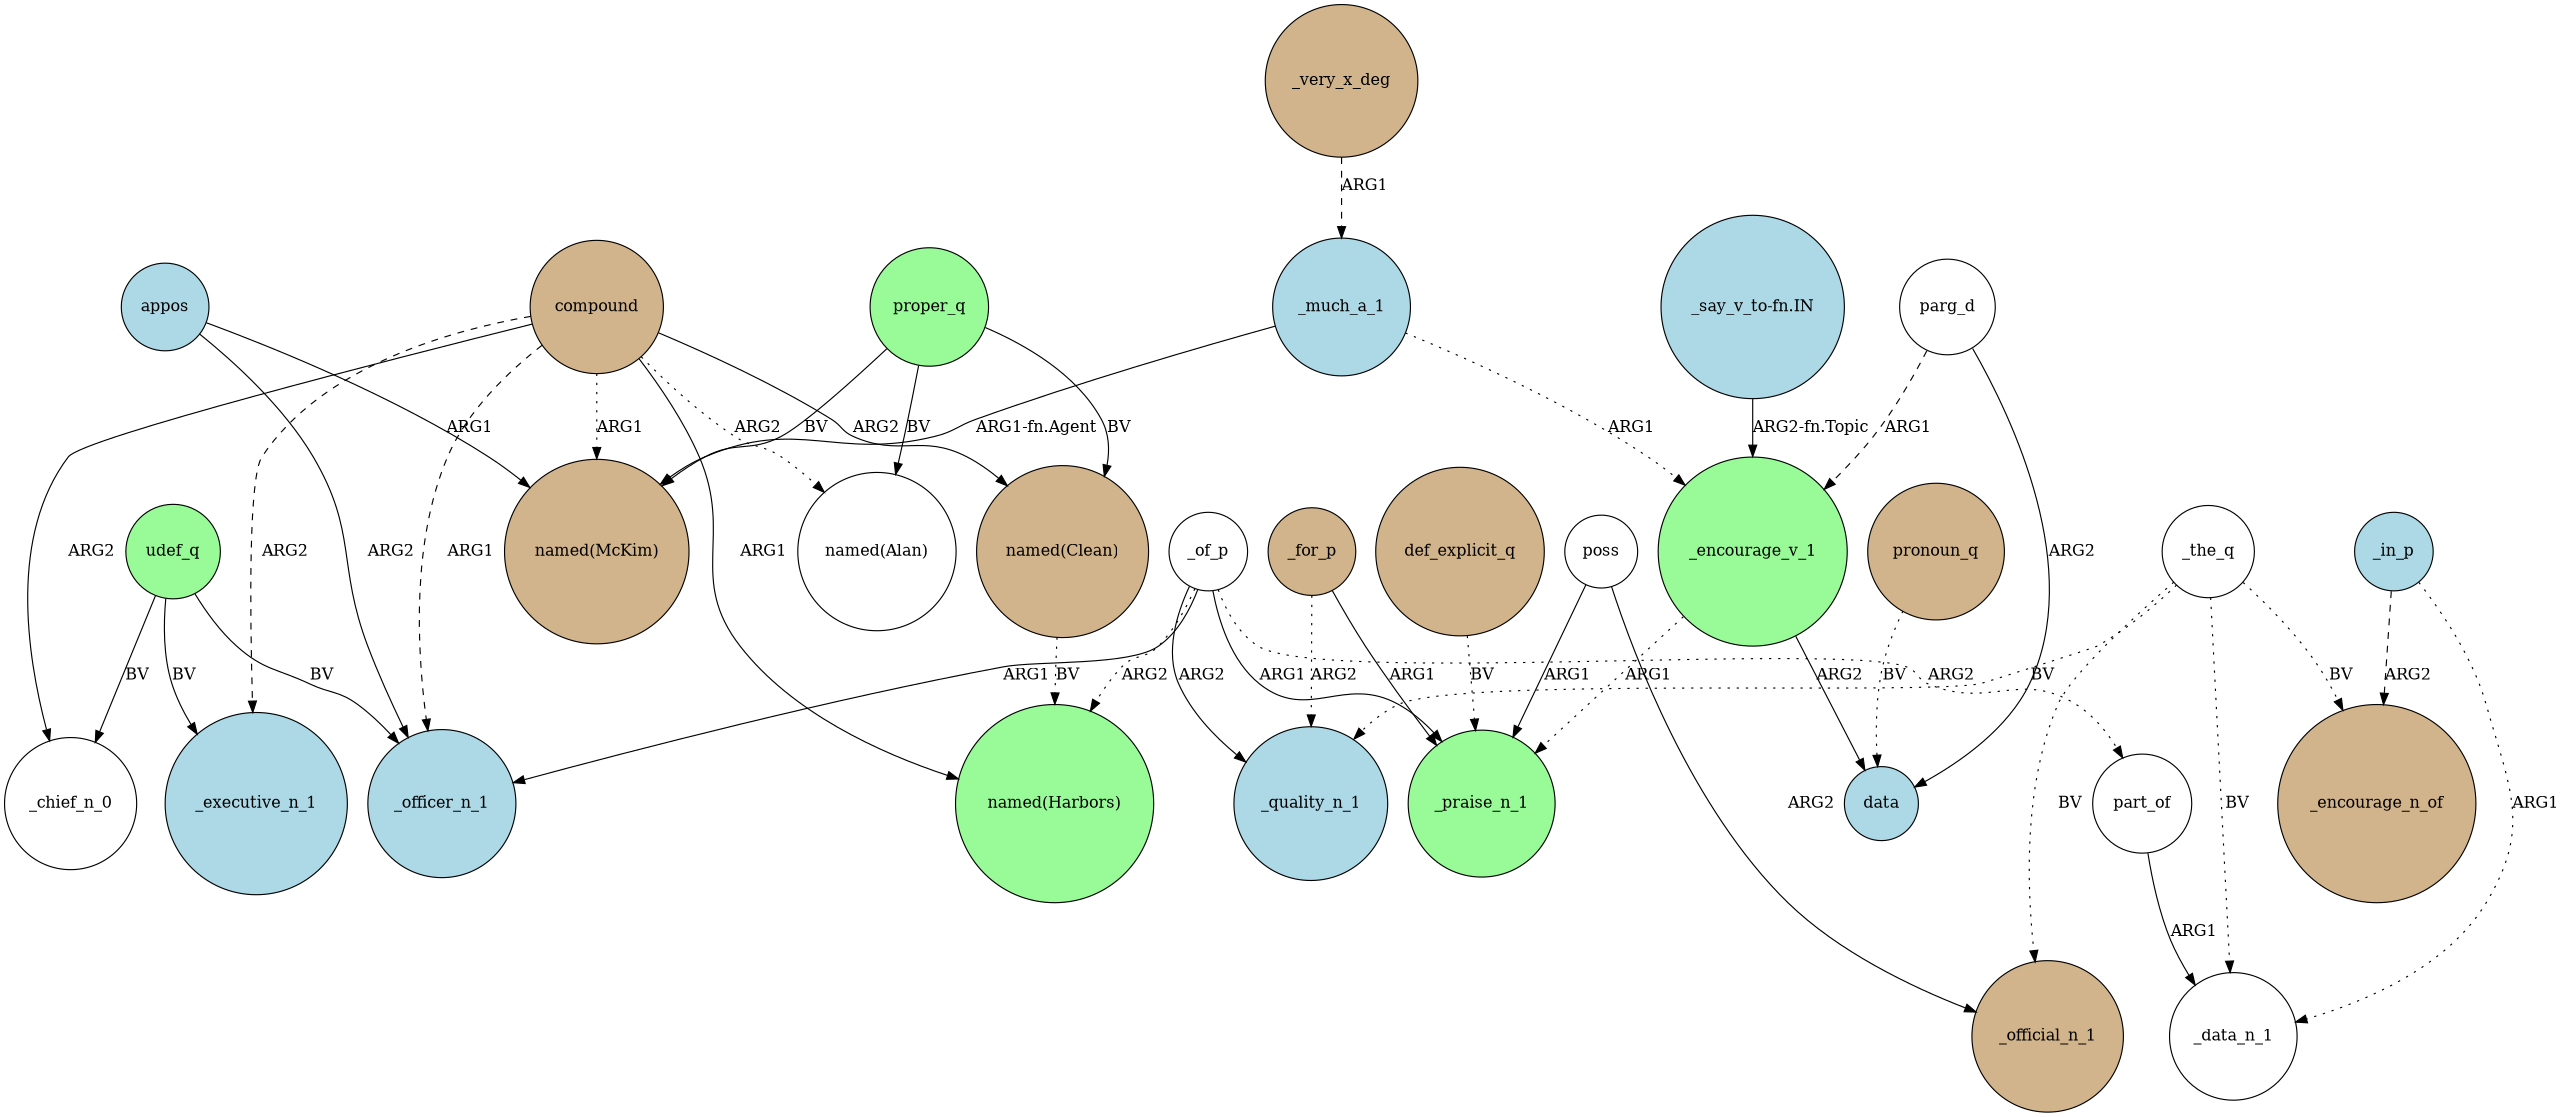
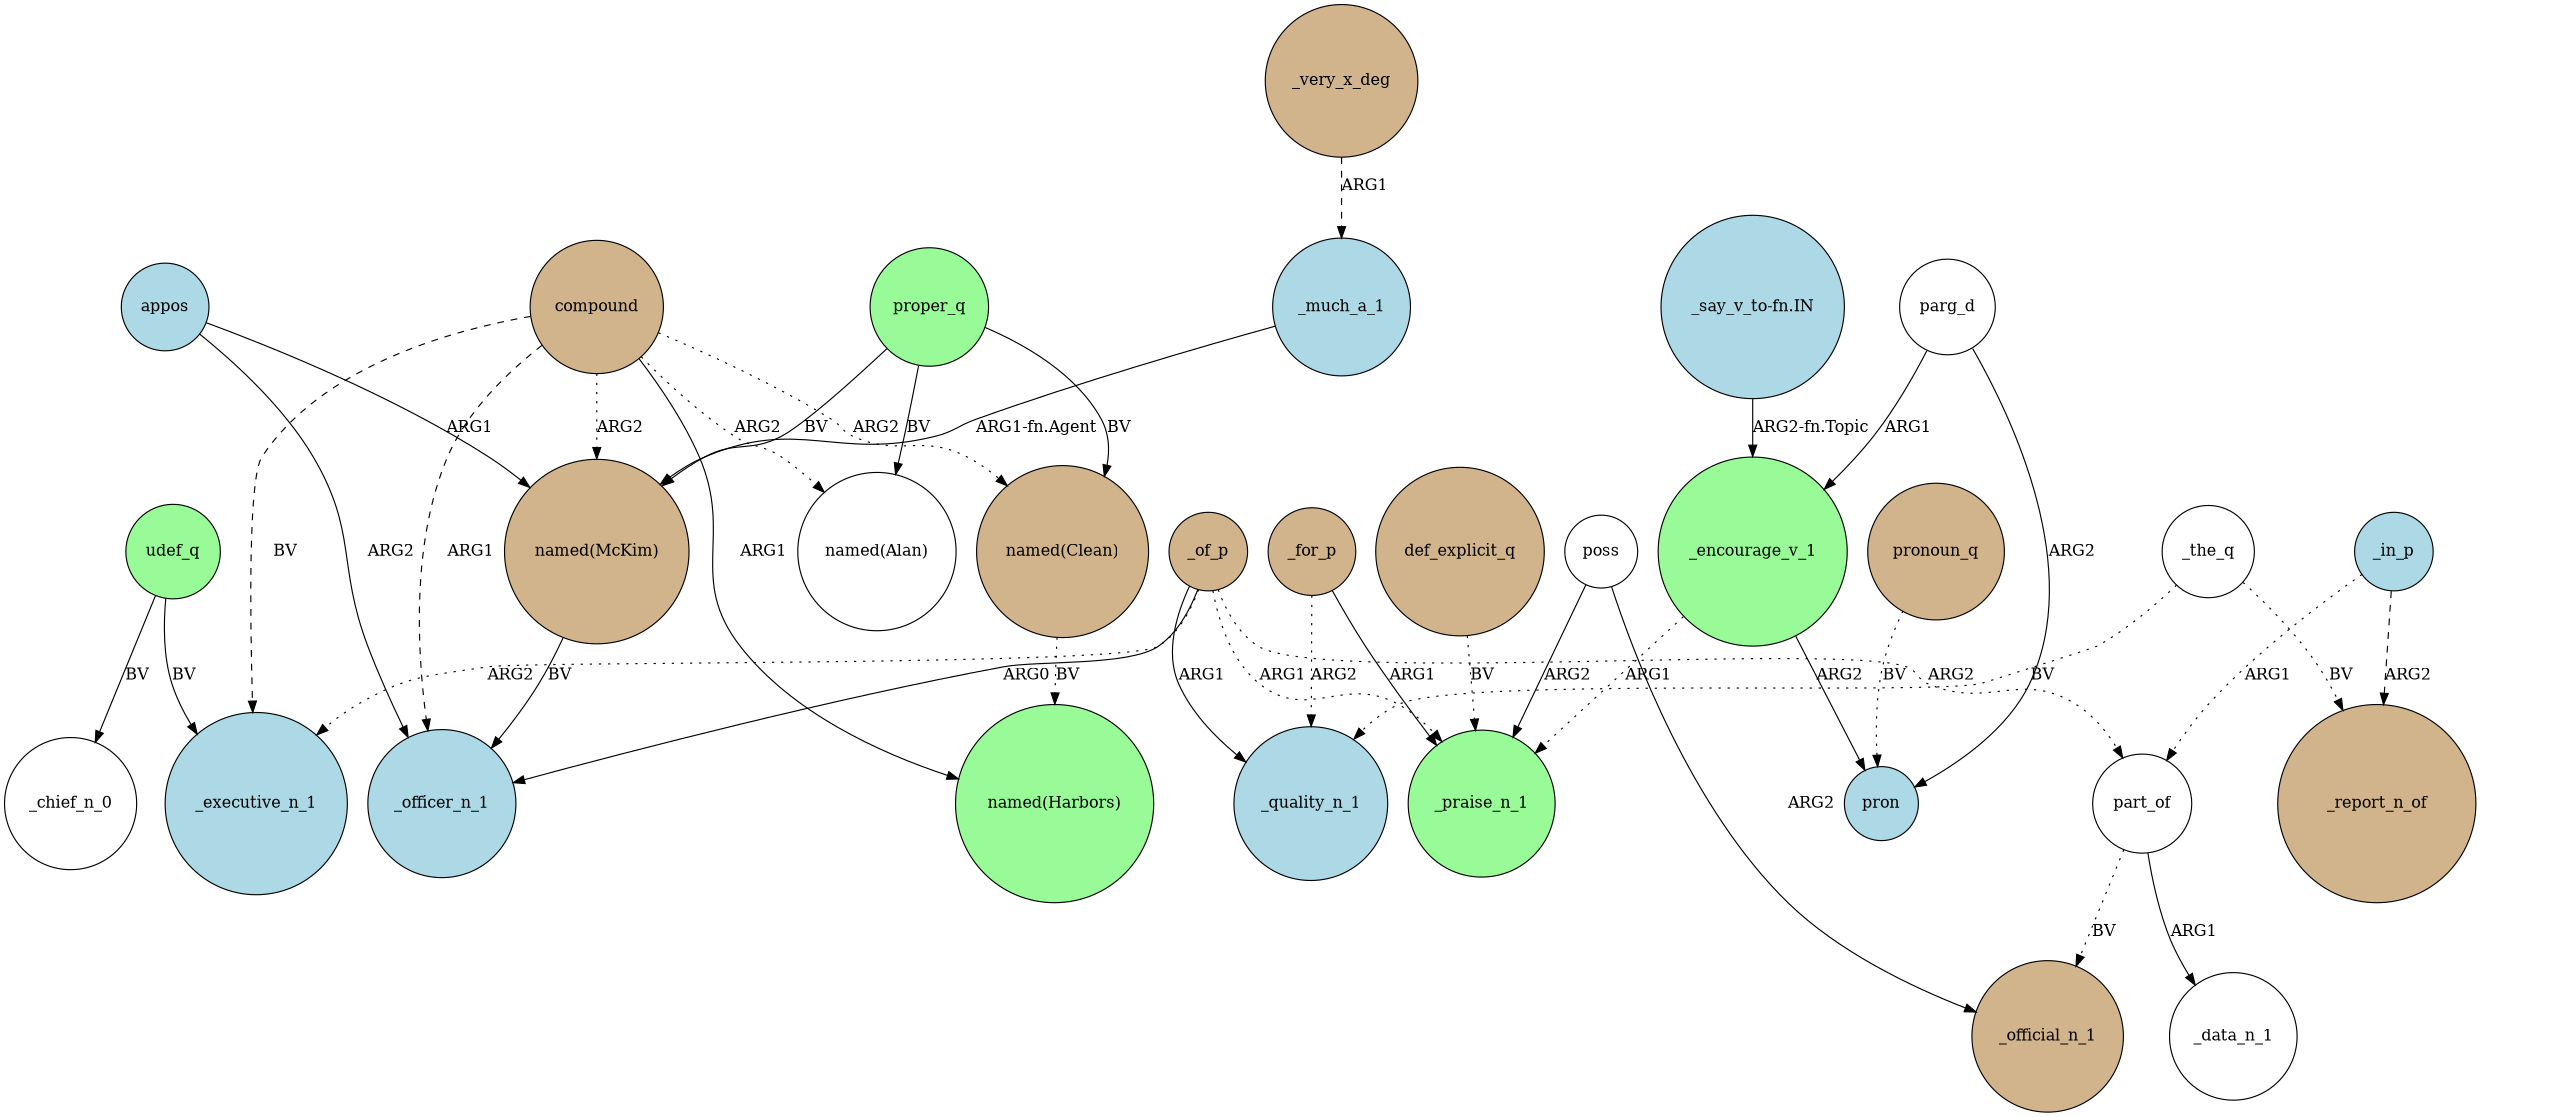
(1545, 397) -> none
(827, 417) -> (827, 417)
(1885, 420) -> (1885, 420)
(162, 422) -> none
(620, 428) -> (620, 428)
(285, 552) -> (285, 552)
(1208, 552) -> (1208, 552)
(1124, 665) -> (771, 662)
(286, 674) -> (534, 691)
(1027, 675) -> (1027, 675)
(1202, 675) -> (1202, 675)
(1568, 675) -> (1568, 675)
(1298, 699) -> (1298, 699)
(2045, 742) -> (2102, 903)
(2220, 779) -> none
(1881, 804) -> (1881, 804)
(2377, 804) -> (2377, 804)
(2510, 843) -> (2260, 654)
